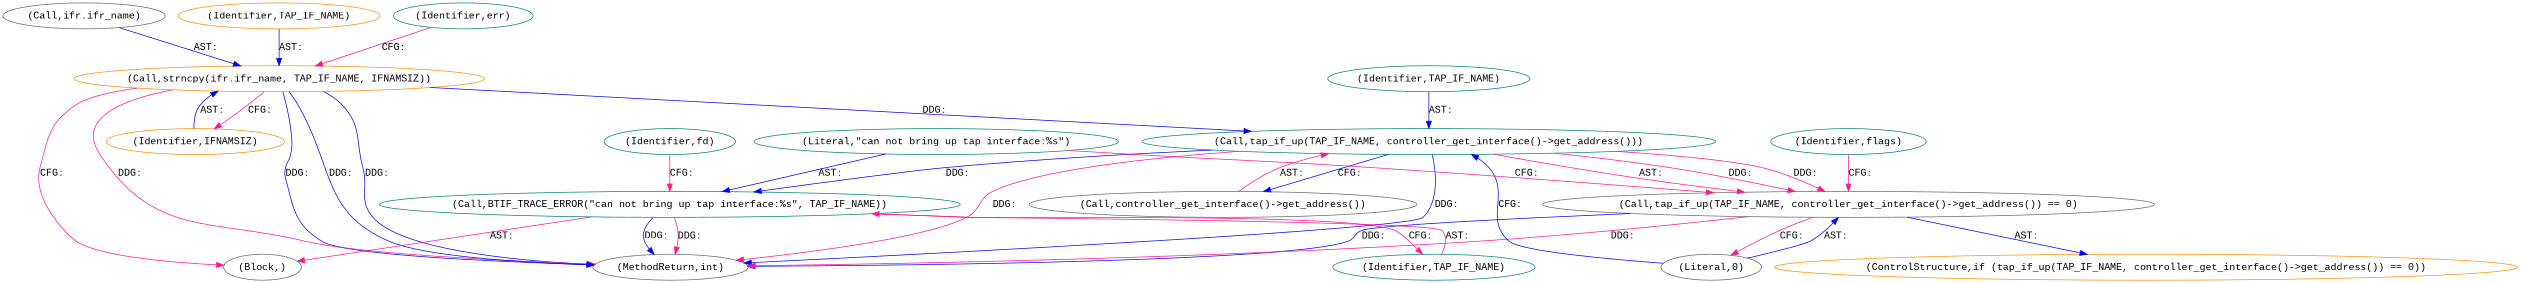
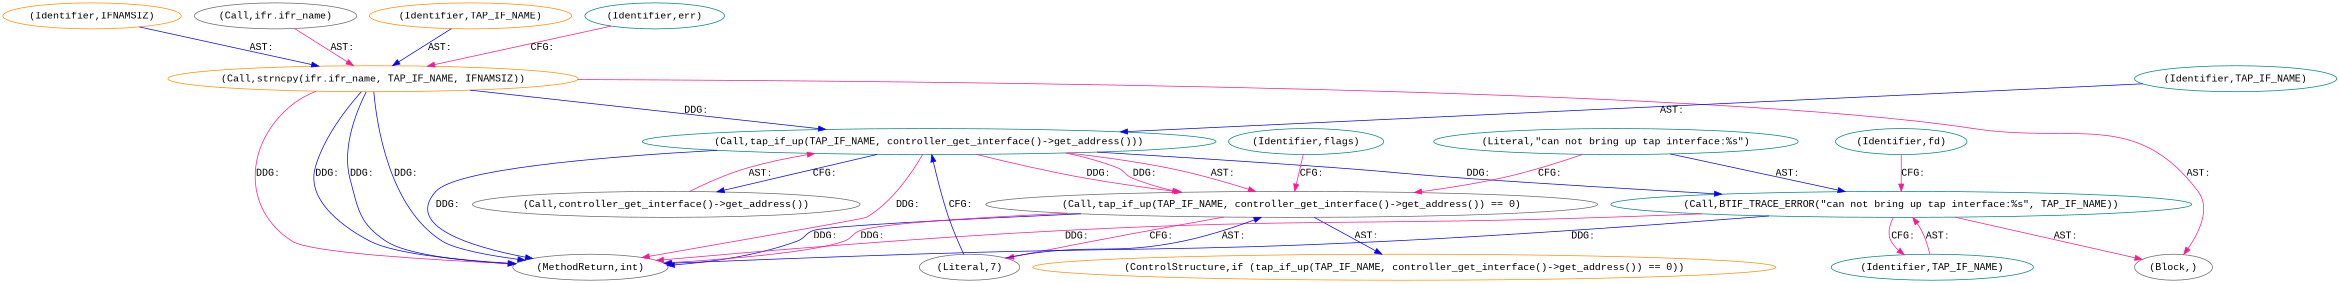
(176, 46) -> (321, 45)
(243, 109) -> none
(55, 173) -> (2202, 173)
(1711, 267) -> (970, 267)
